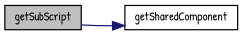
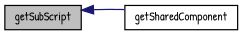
(97, 26) -> (109, 9)
